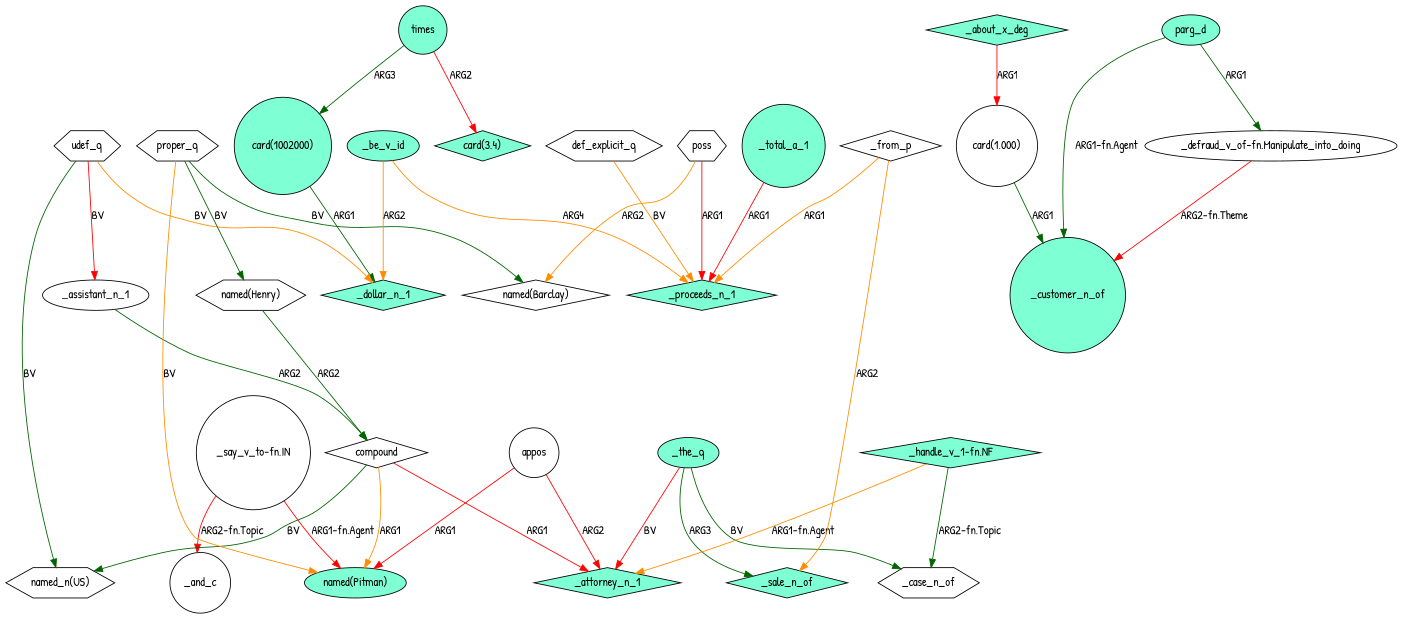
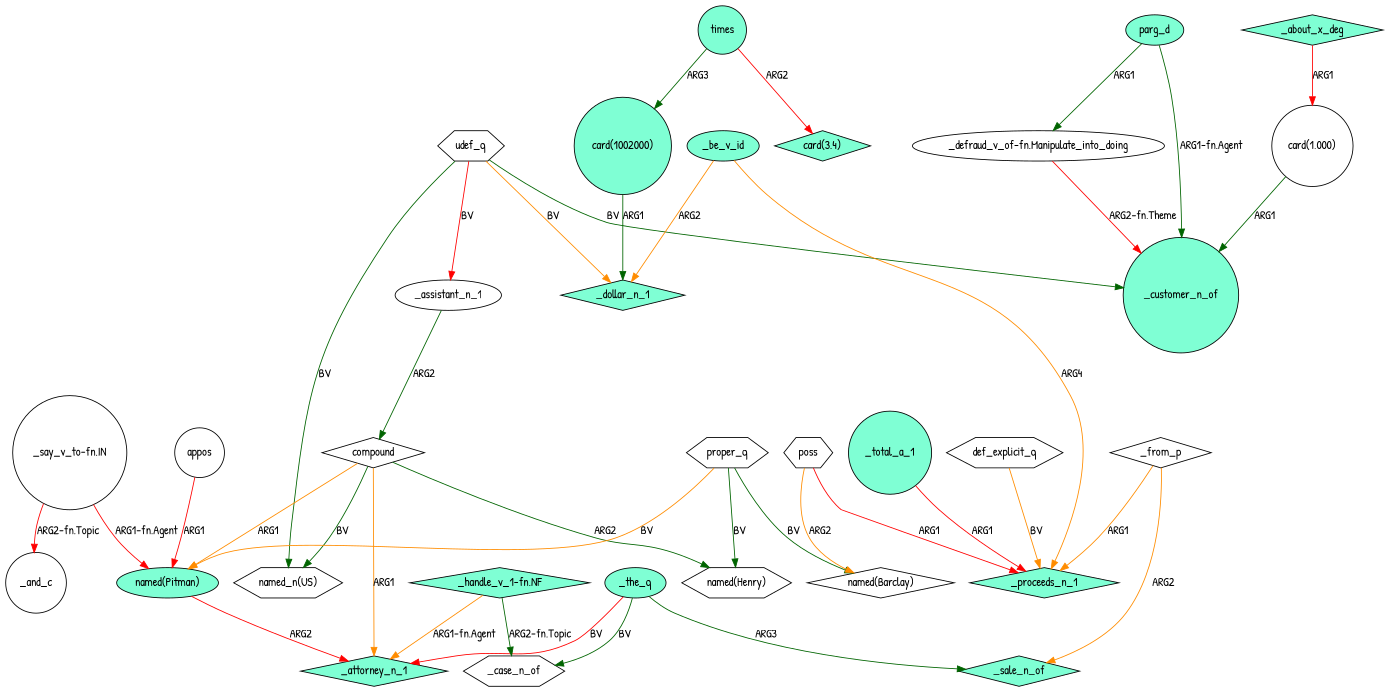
none -> (794, 249)
(312, 372) -> (545, 522)
(487, 515) -> (374, 558)
(571, 518) -> (265, 629)
